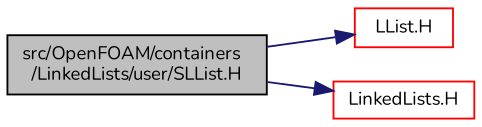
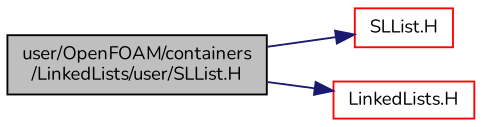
(404, 28) -> (404, 28)
(137, 65) -> (137, 65)
